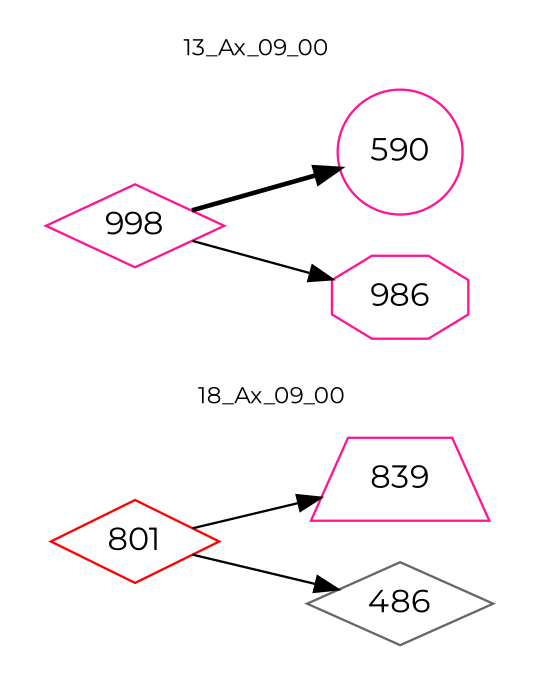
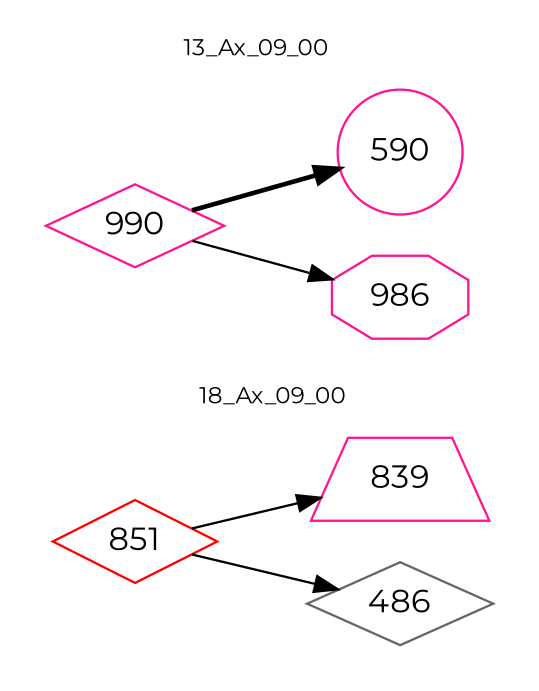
(135, 226) -> (135, 226)
(135, 541) -> (135, 541)
